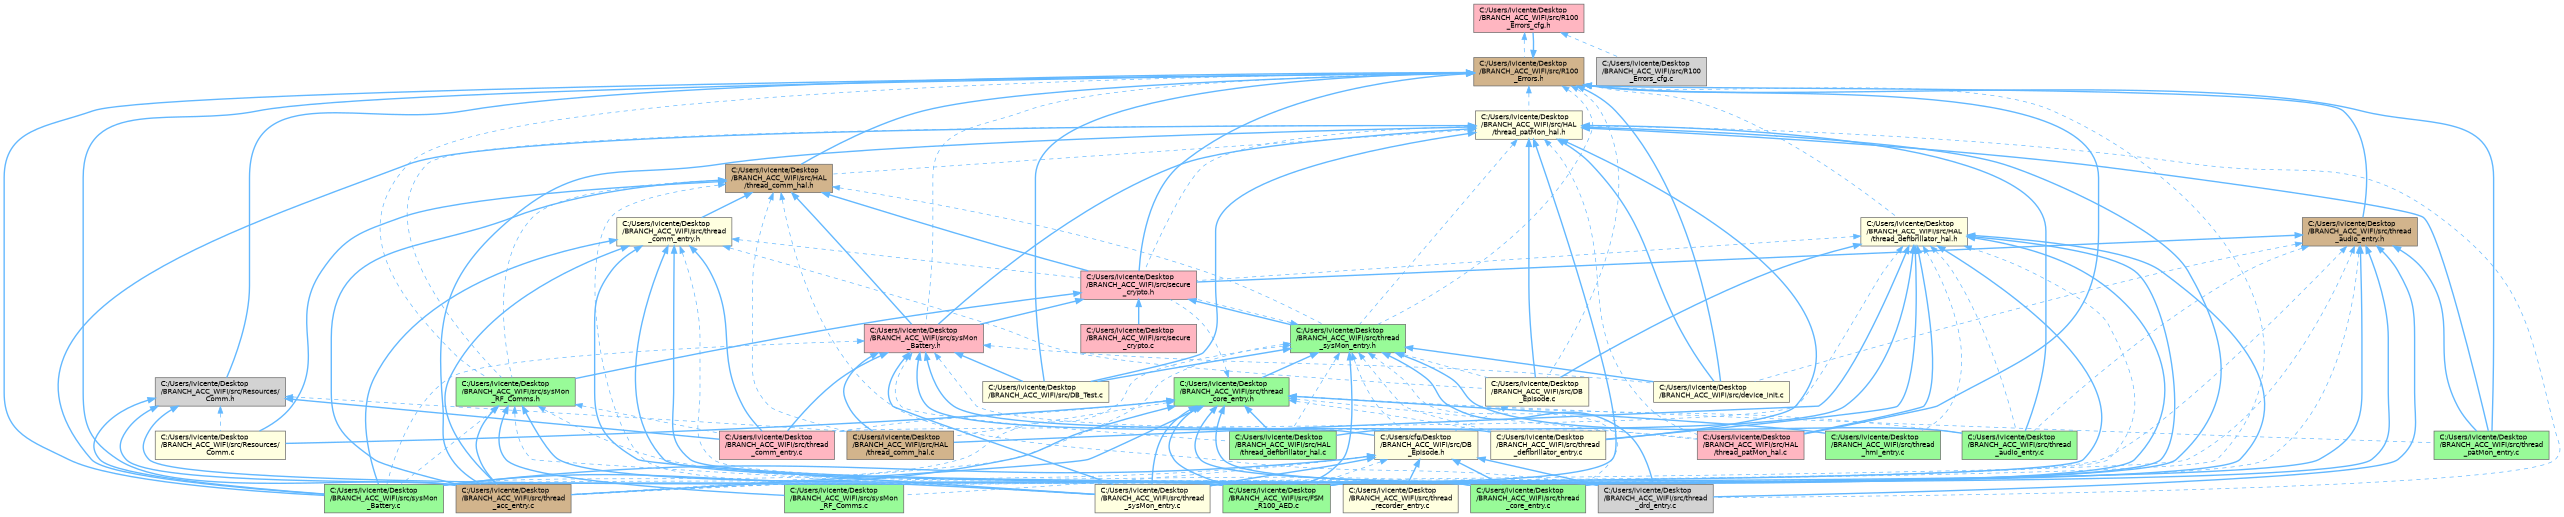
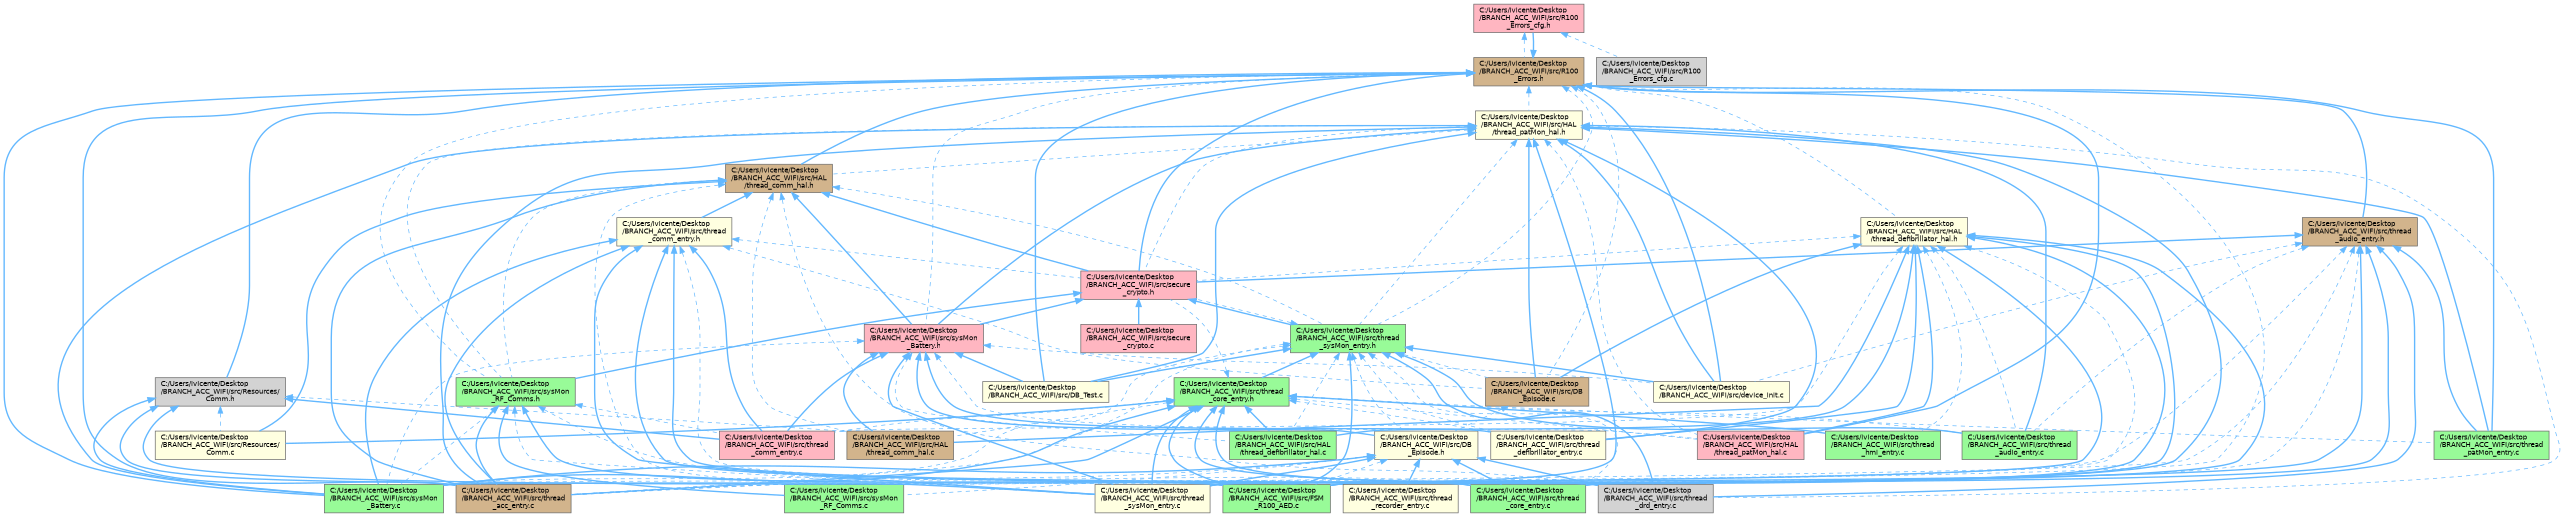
(1537, 392) -> (1537, 392)
(1426, 445) -> (1426, 445)
